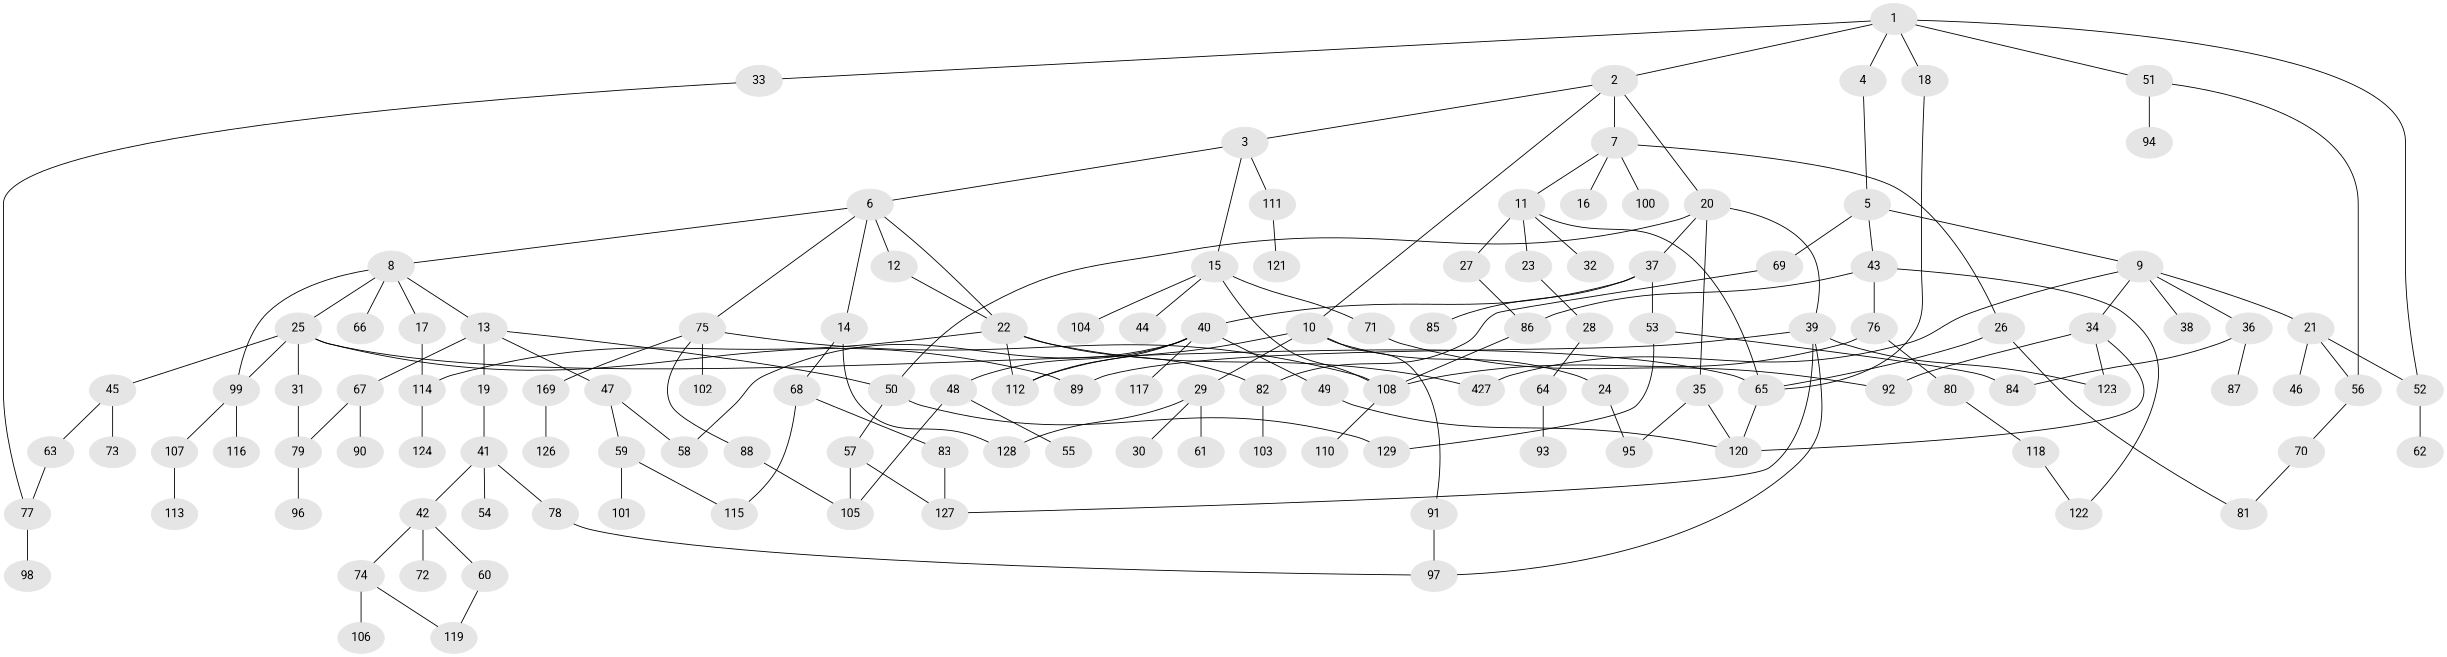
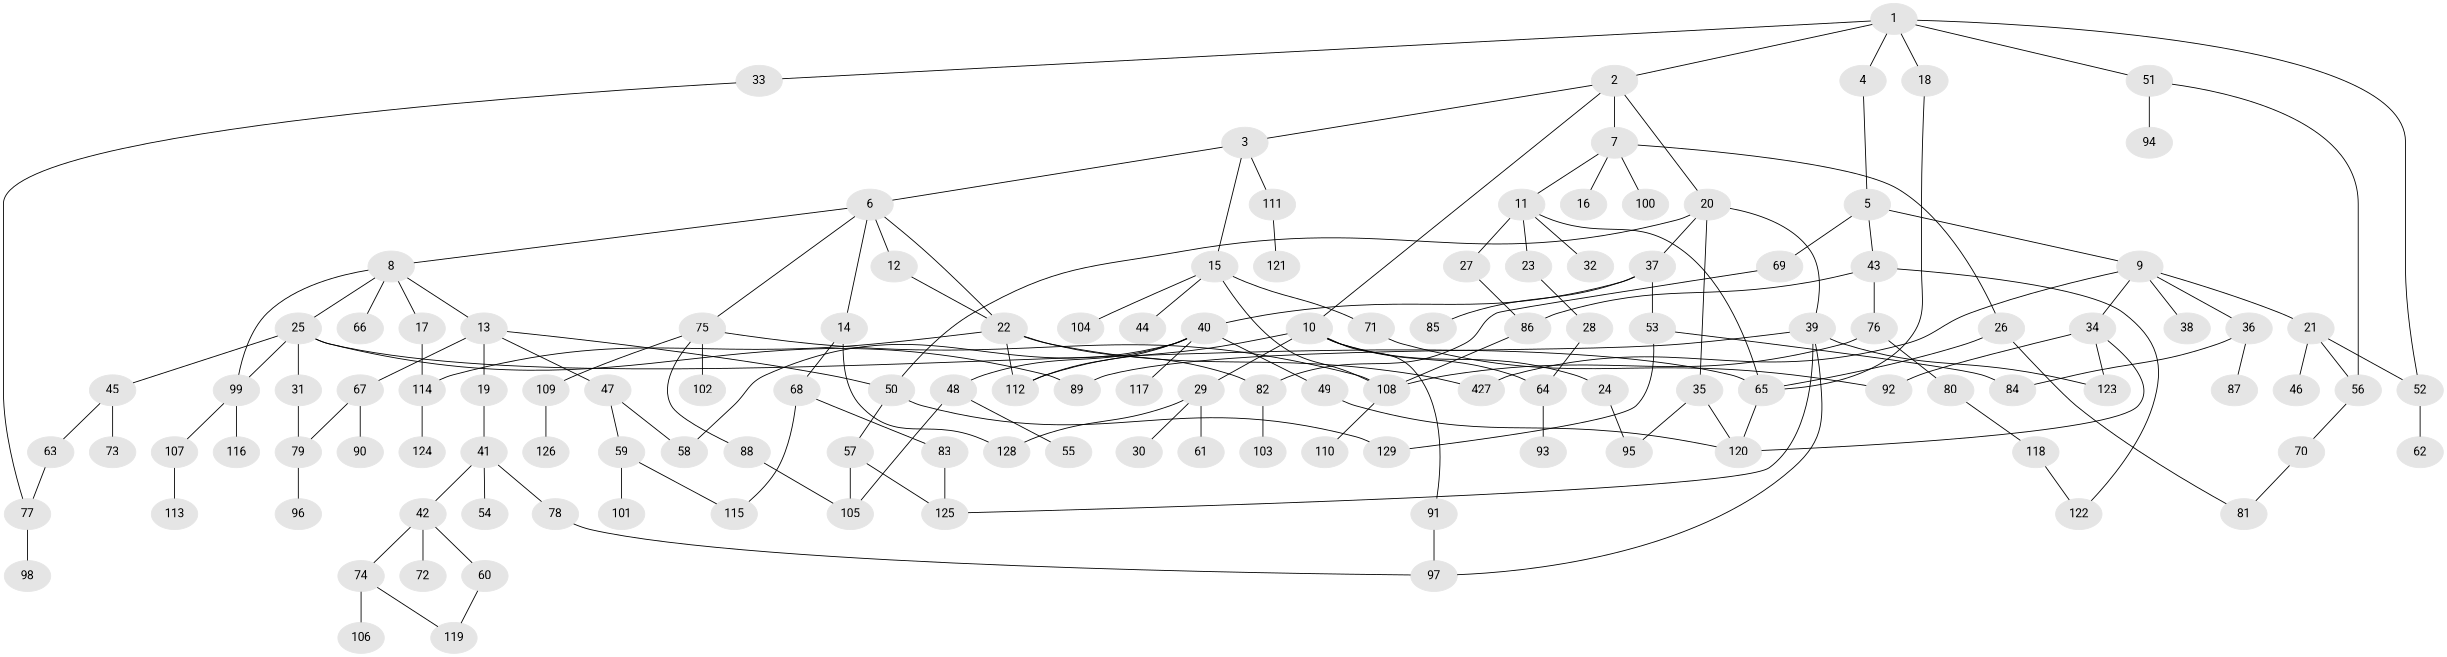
none -> (1477, 366)
(546, 390) -> (546, 390)
(945, 514) -> (945, 514)
